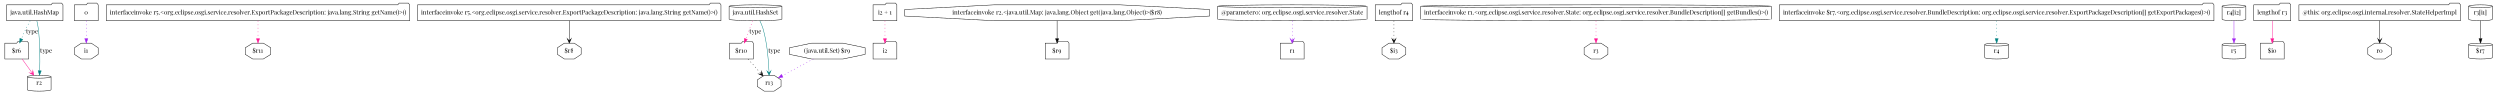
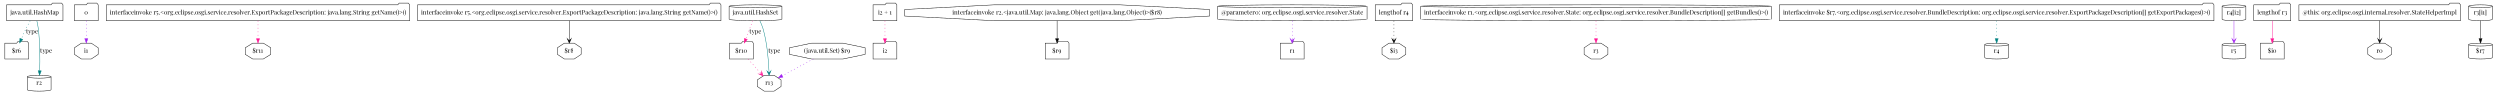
(2234, 30) -> (2234, 30)
(27, 65) -> none
(754, 66) -> (754, 66)
